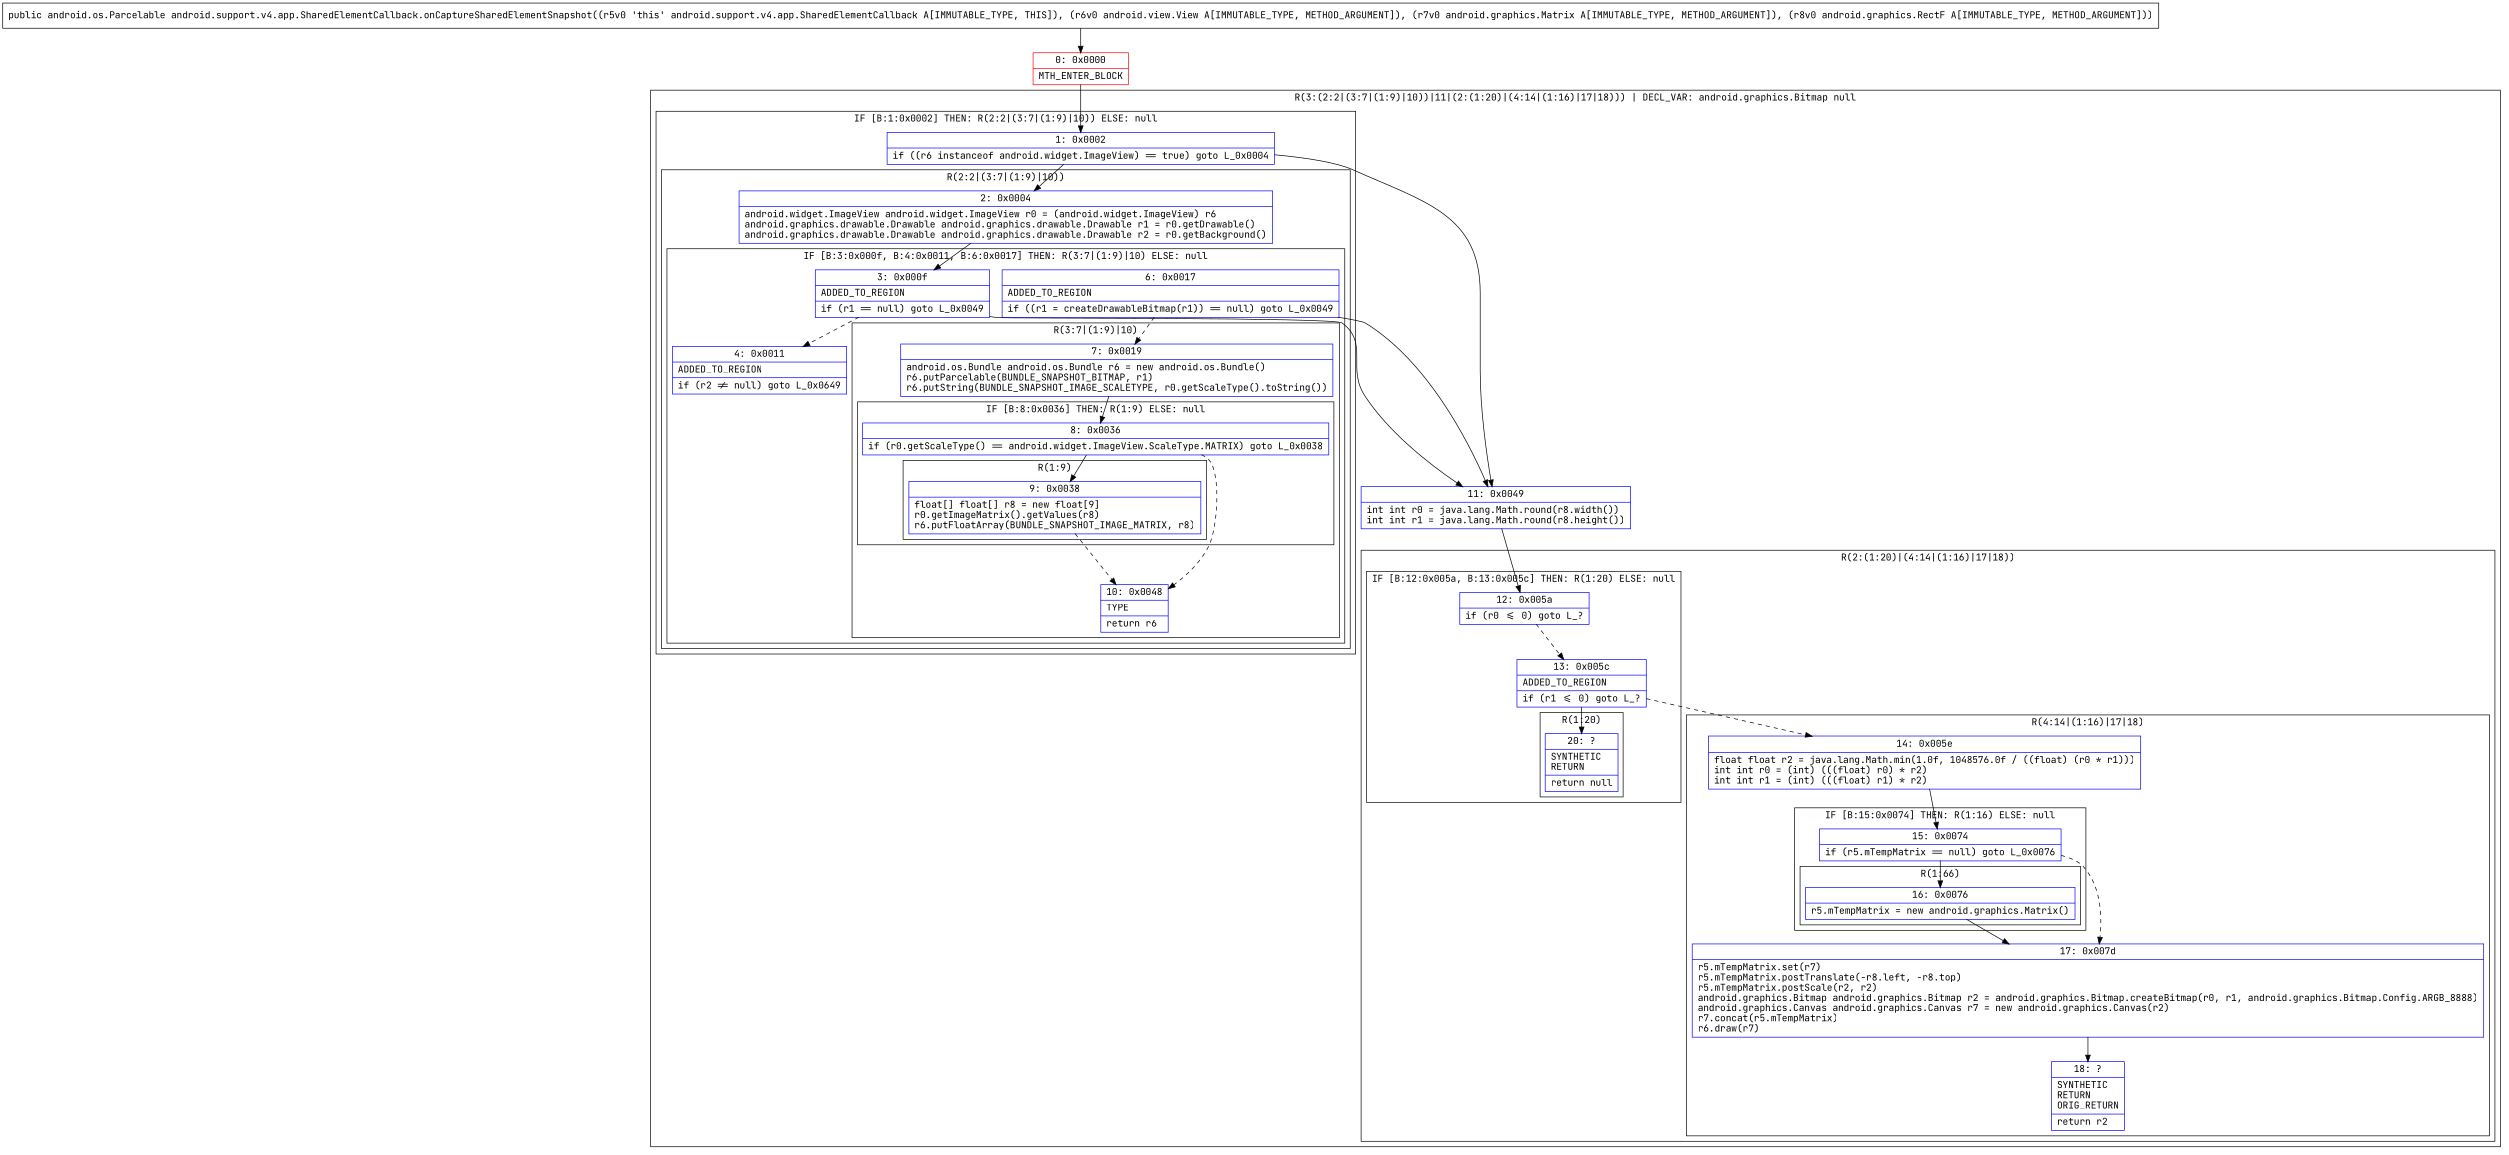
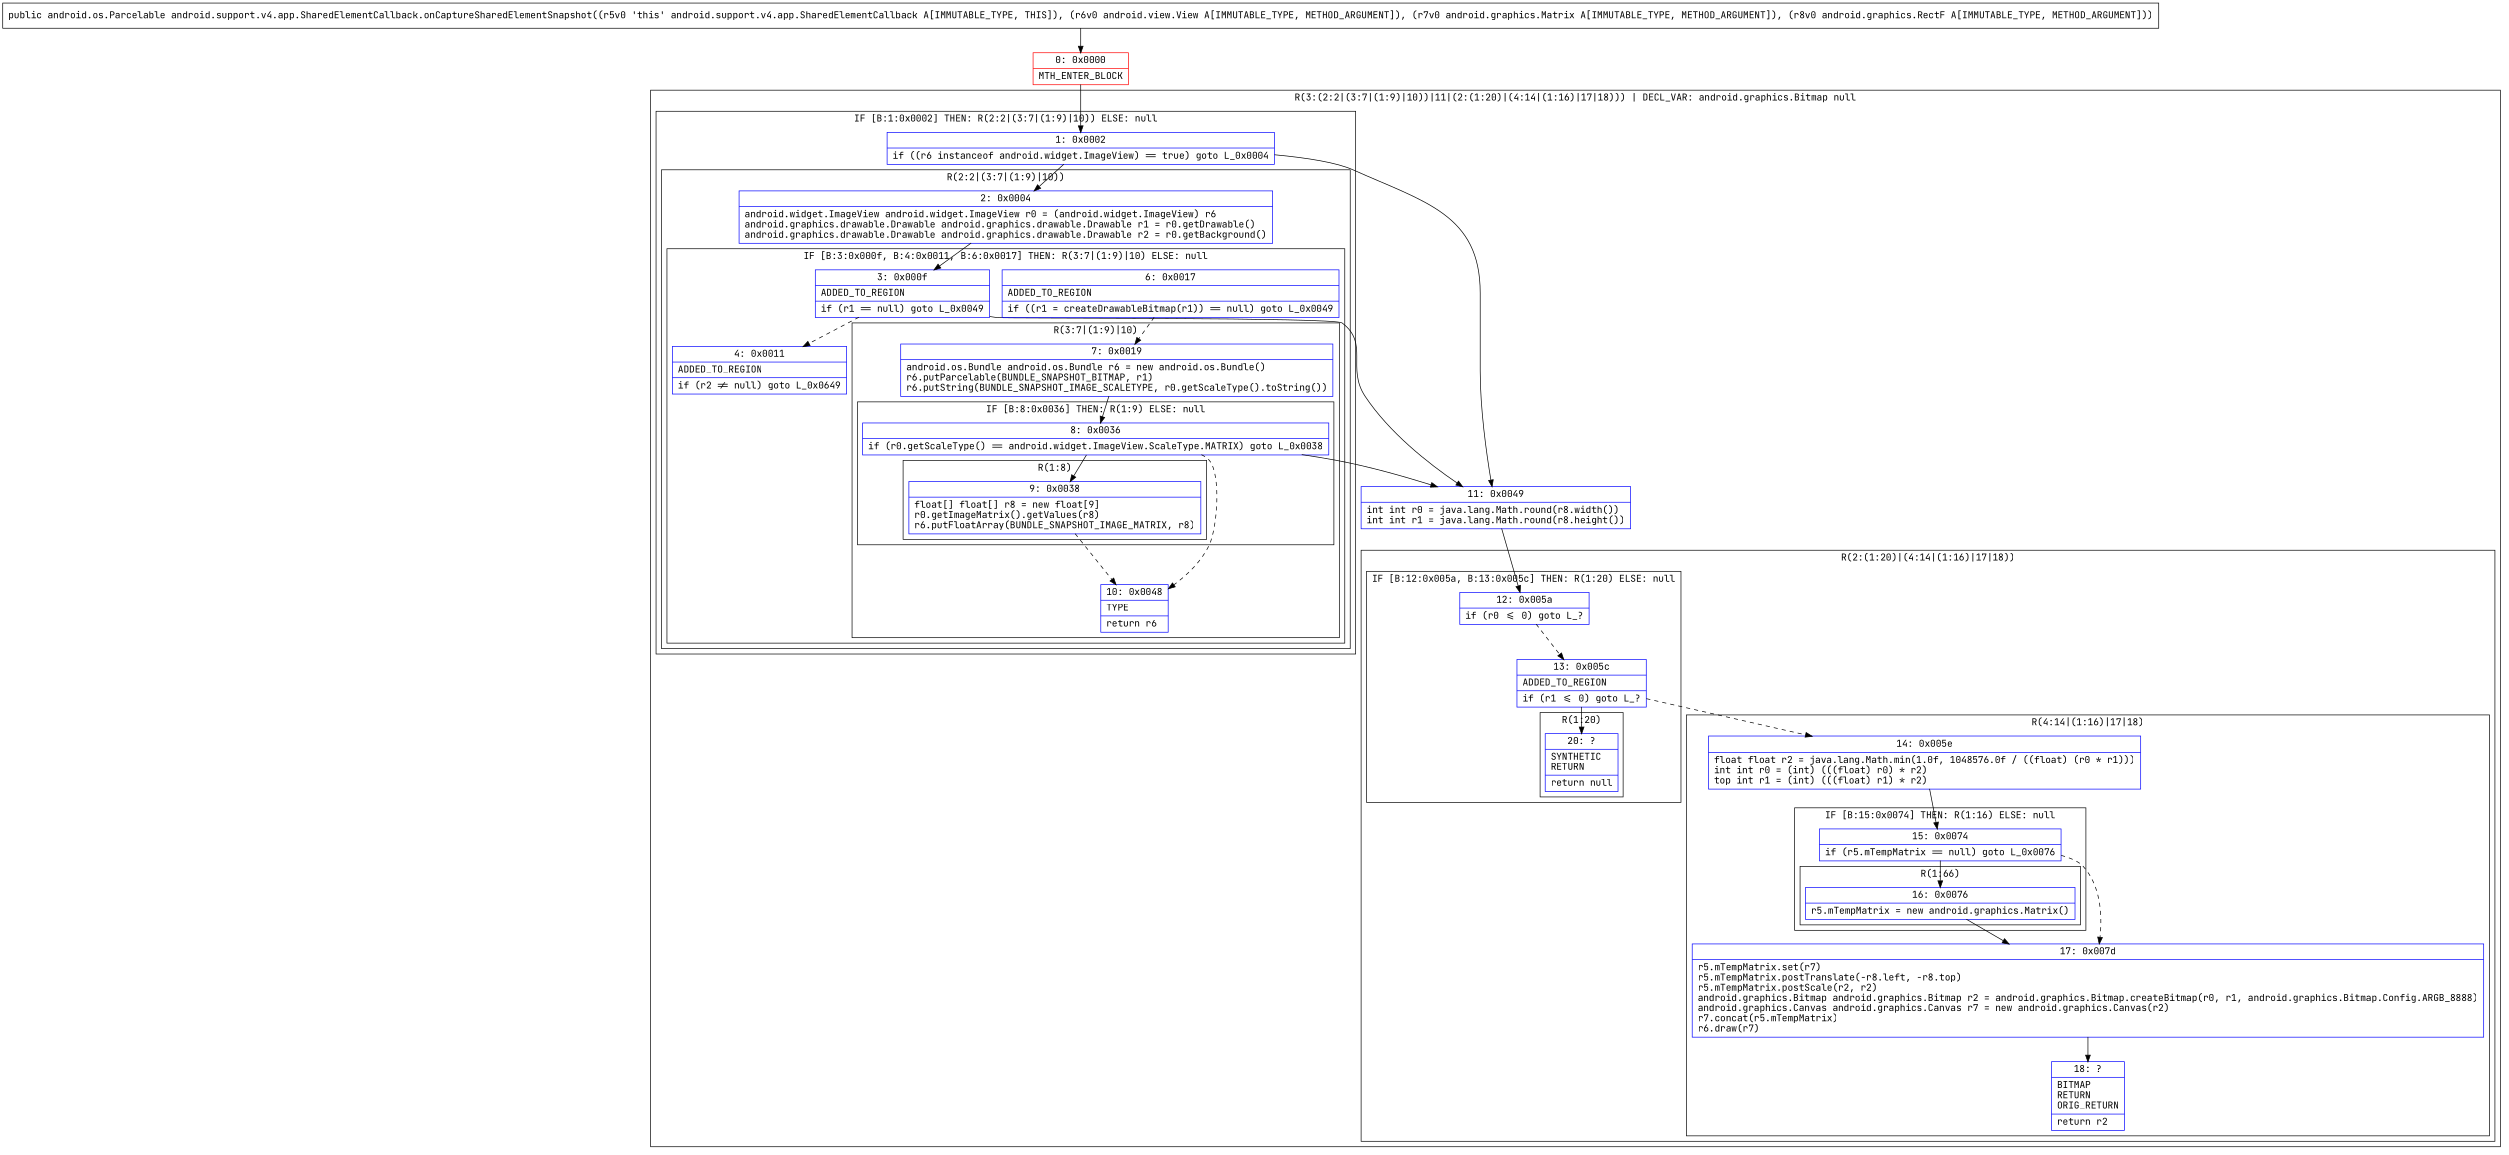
(1428, 382) -> (1367, 467)
(1055, 468) -> (1055, 468)
(1821, 781) -> (1821, 781)
(2082, 1085) -> (2074, 1085)
